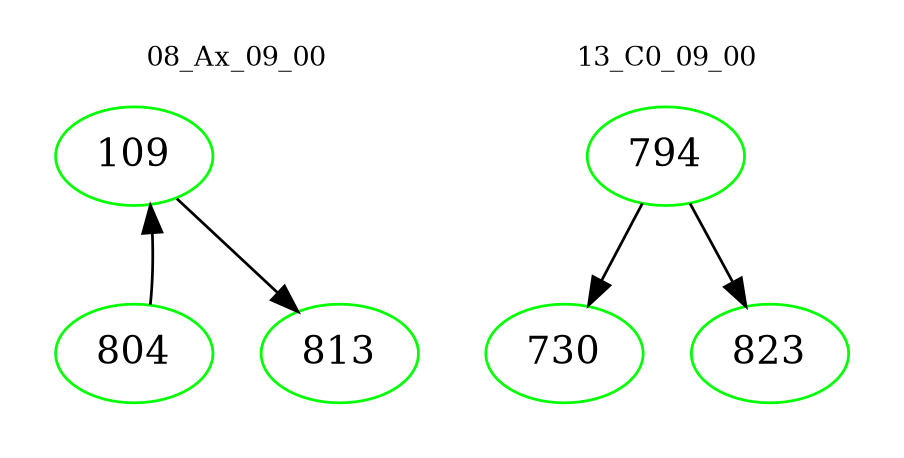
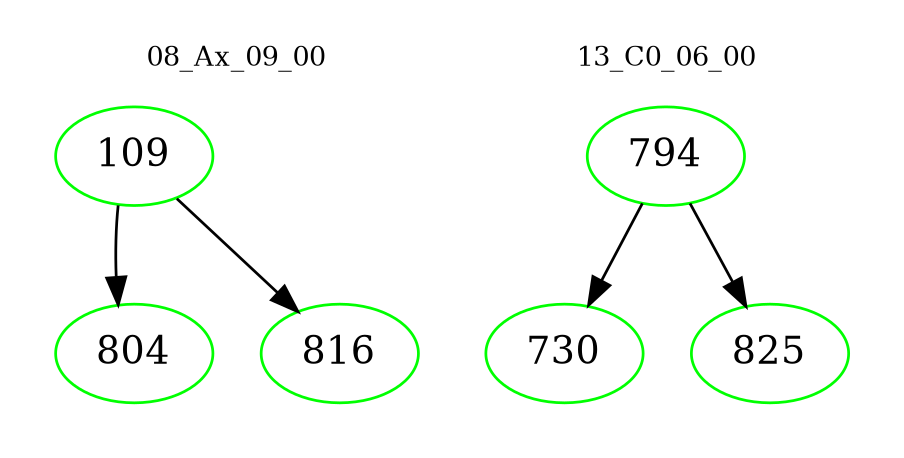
(667, 59) -> (667, 59)
(153, 269) -> (116, 241)
(340, 353) -> (340, 353)
(770, 353) -> (770, 353)
